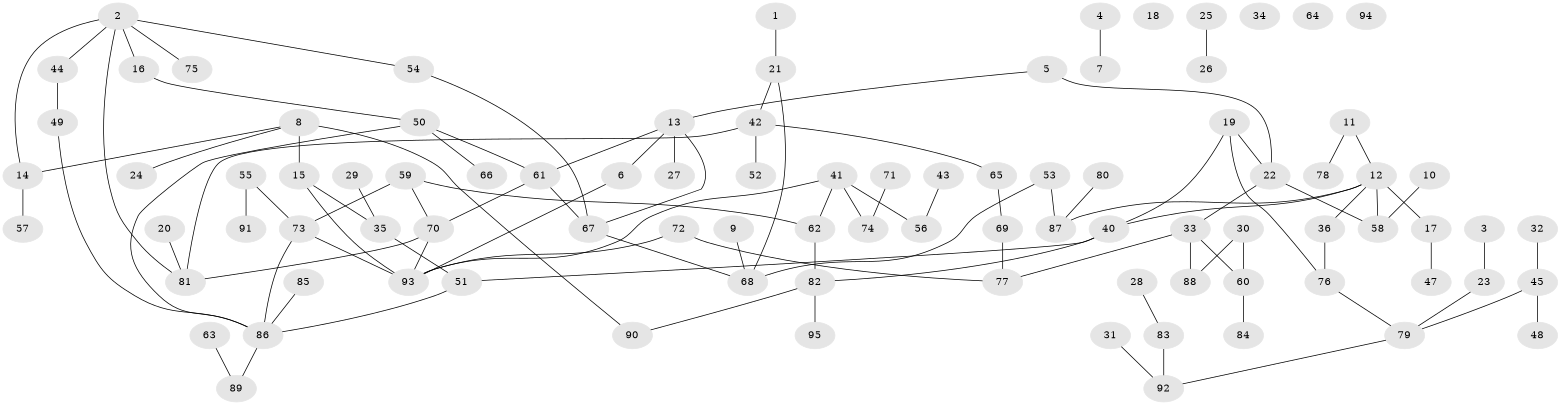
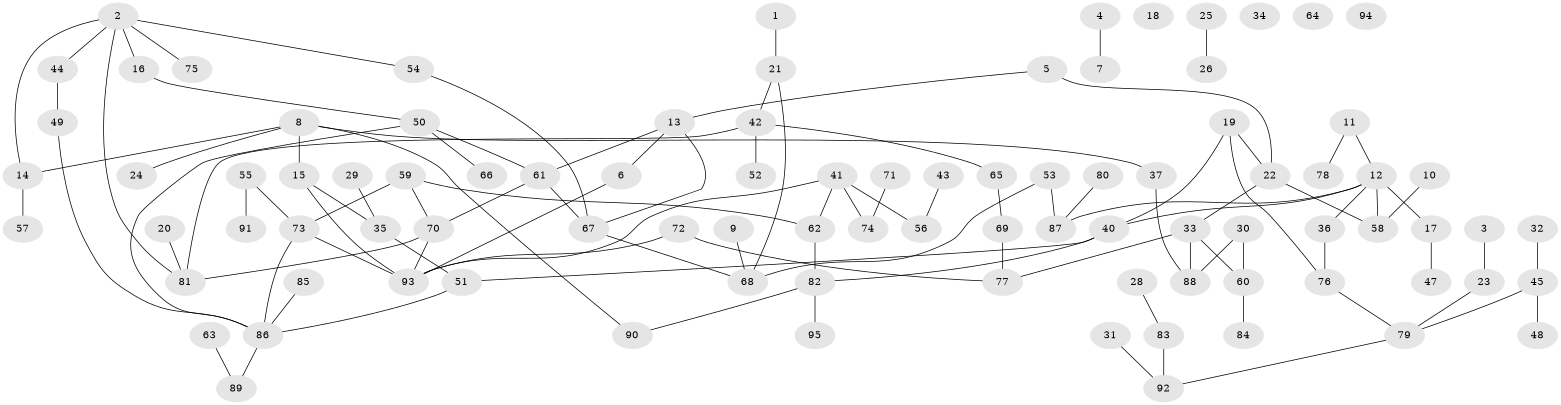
(675, 176) -> none
none -> (1156, 176)
